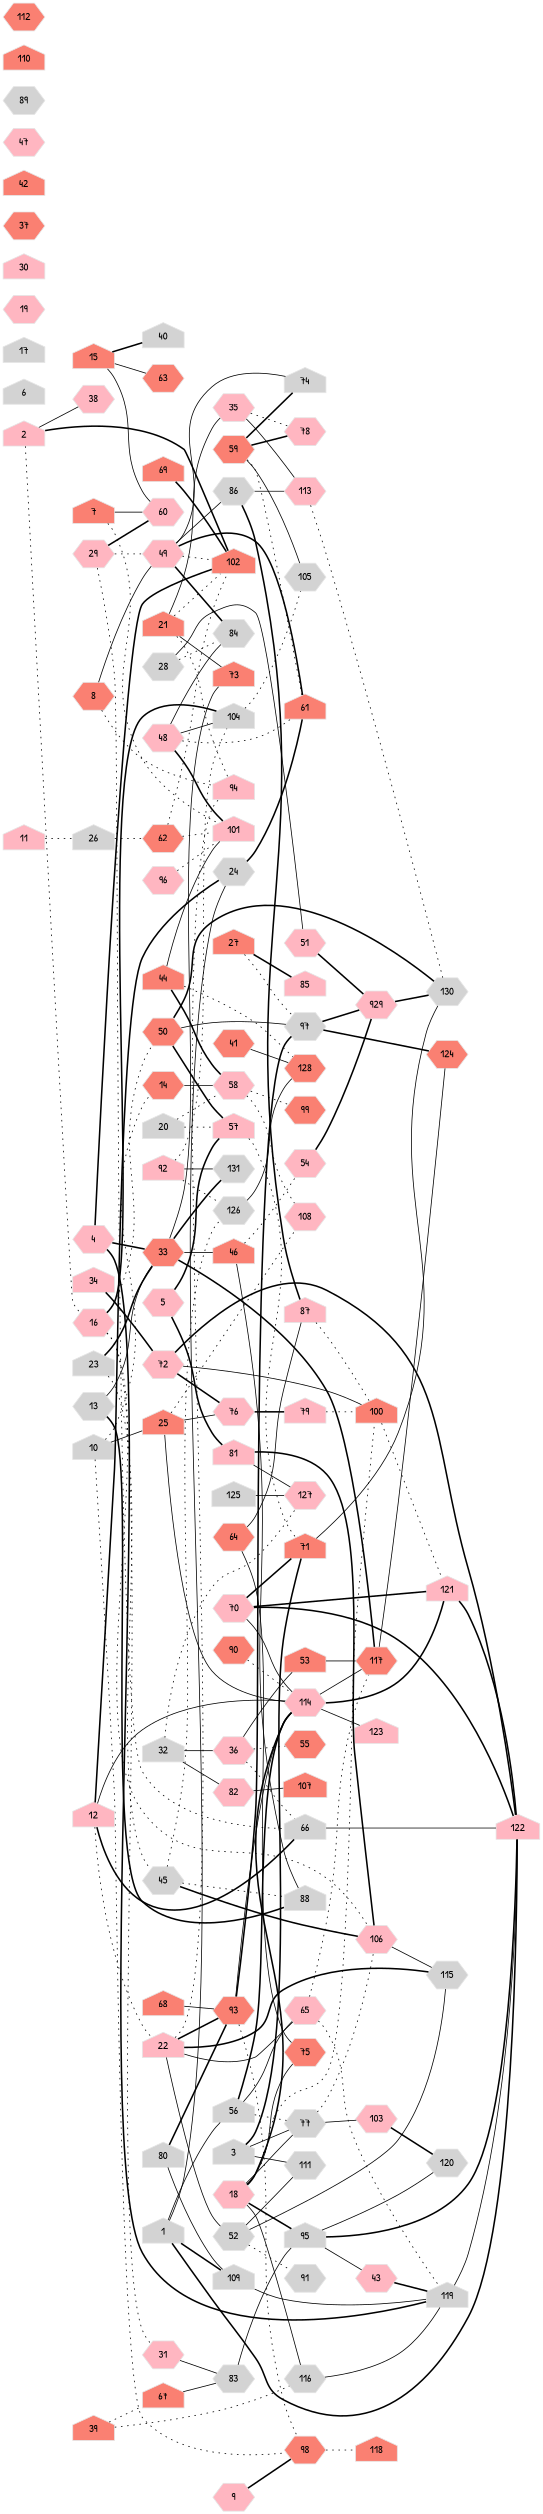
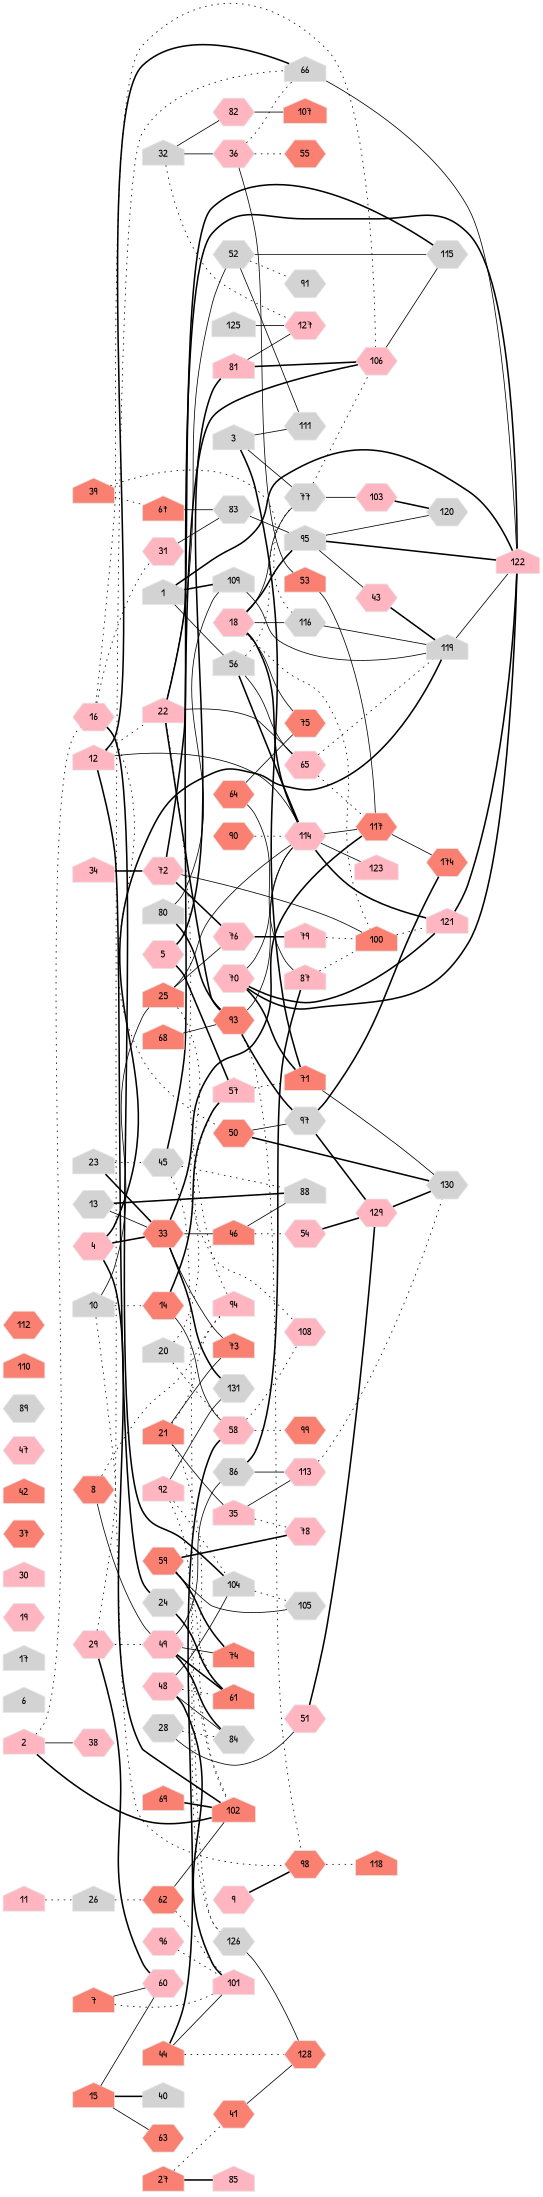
(305, 381) -> (234, 1656)
(234, 408) -> (234, 1514)
(195, 698) -> (206, 1846)
(265, 980) -> (197, 2148)
(376, 1005) -> (376, 1213)
(447, 1054) -> (447, 862)
(202, 1092) -> (191, 1221)
(194, 1486) -> none
